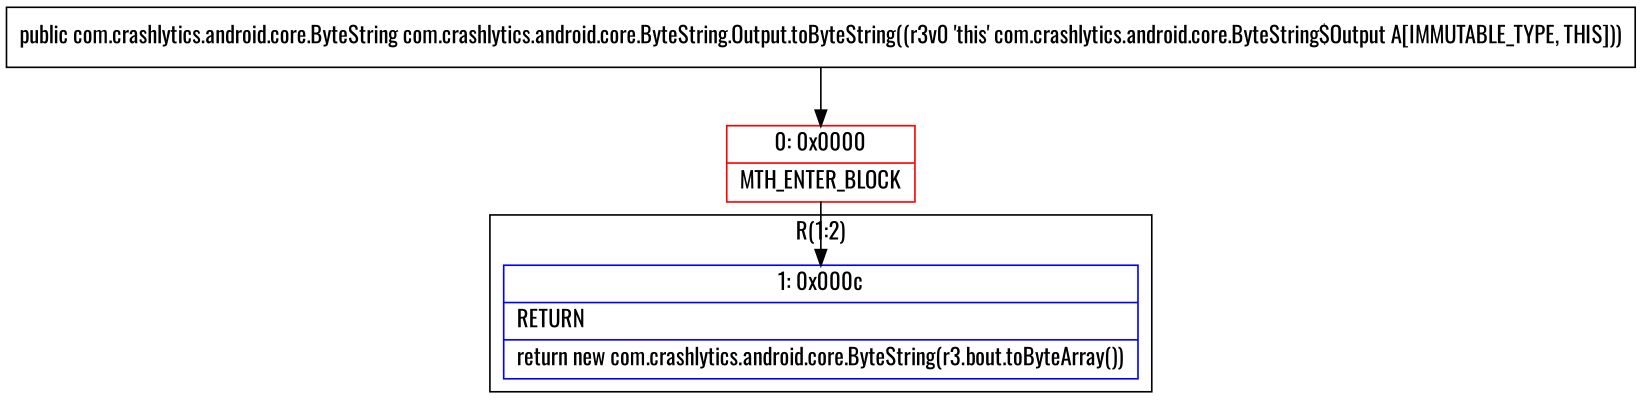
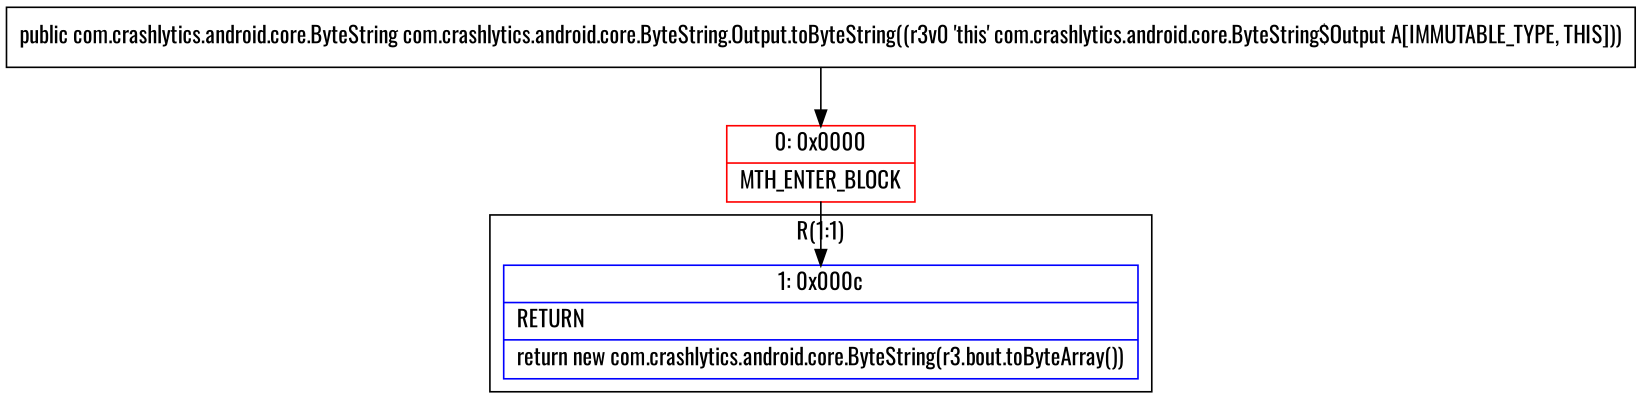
(821, 234) -> (821, 234)
